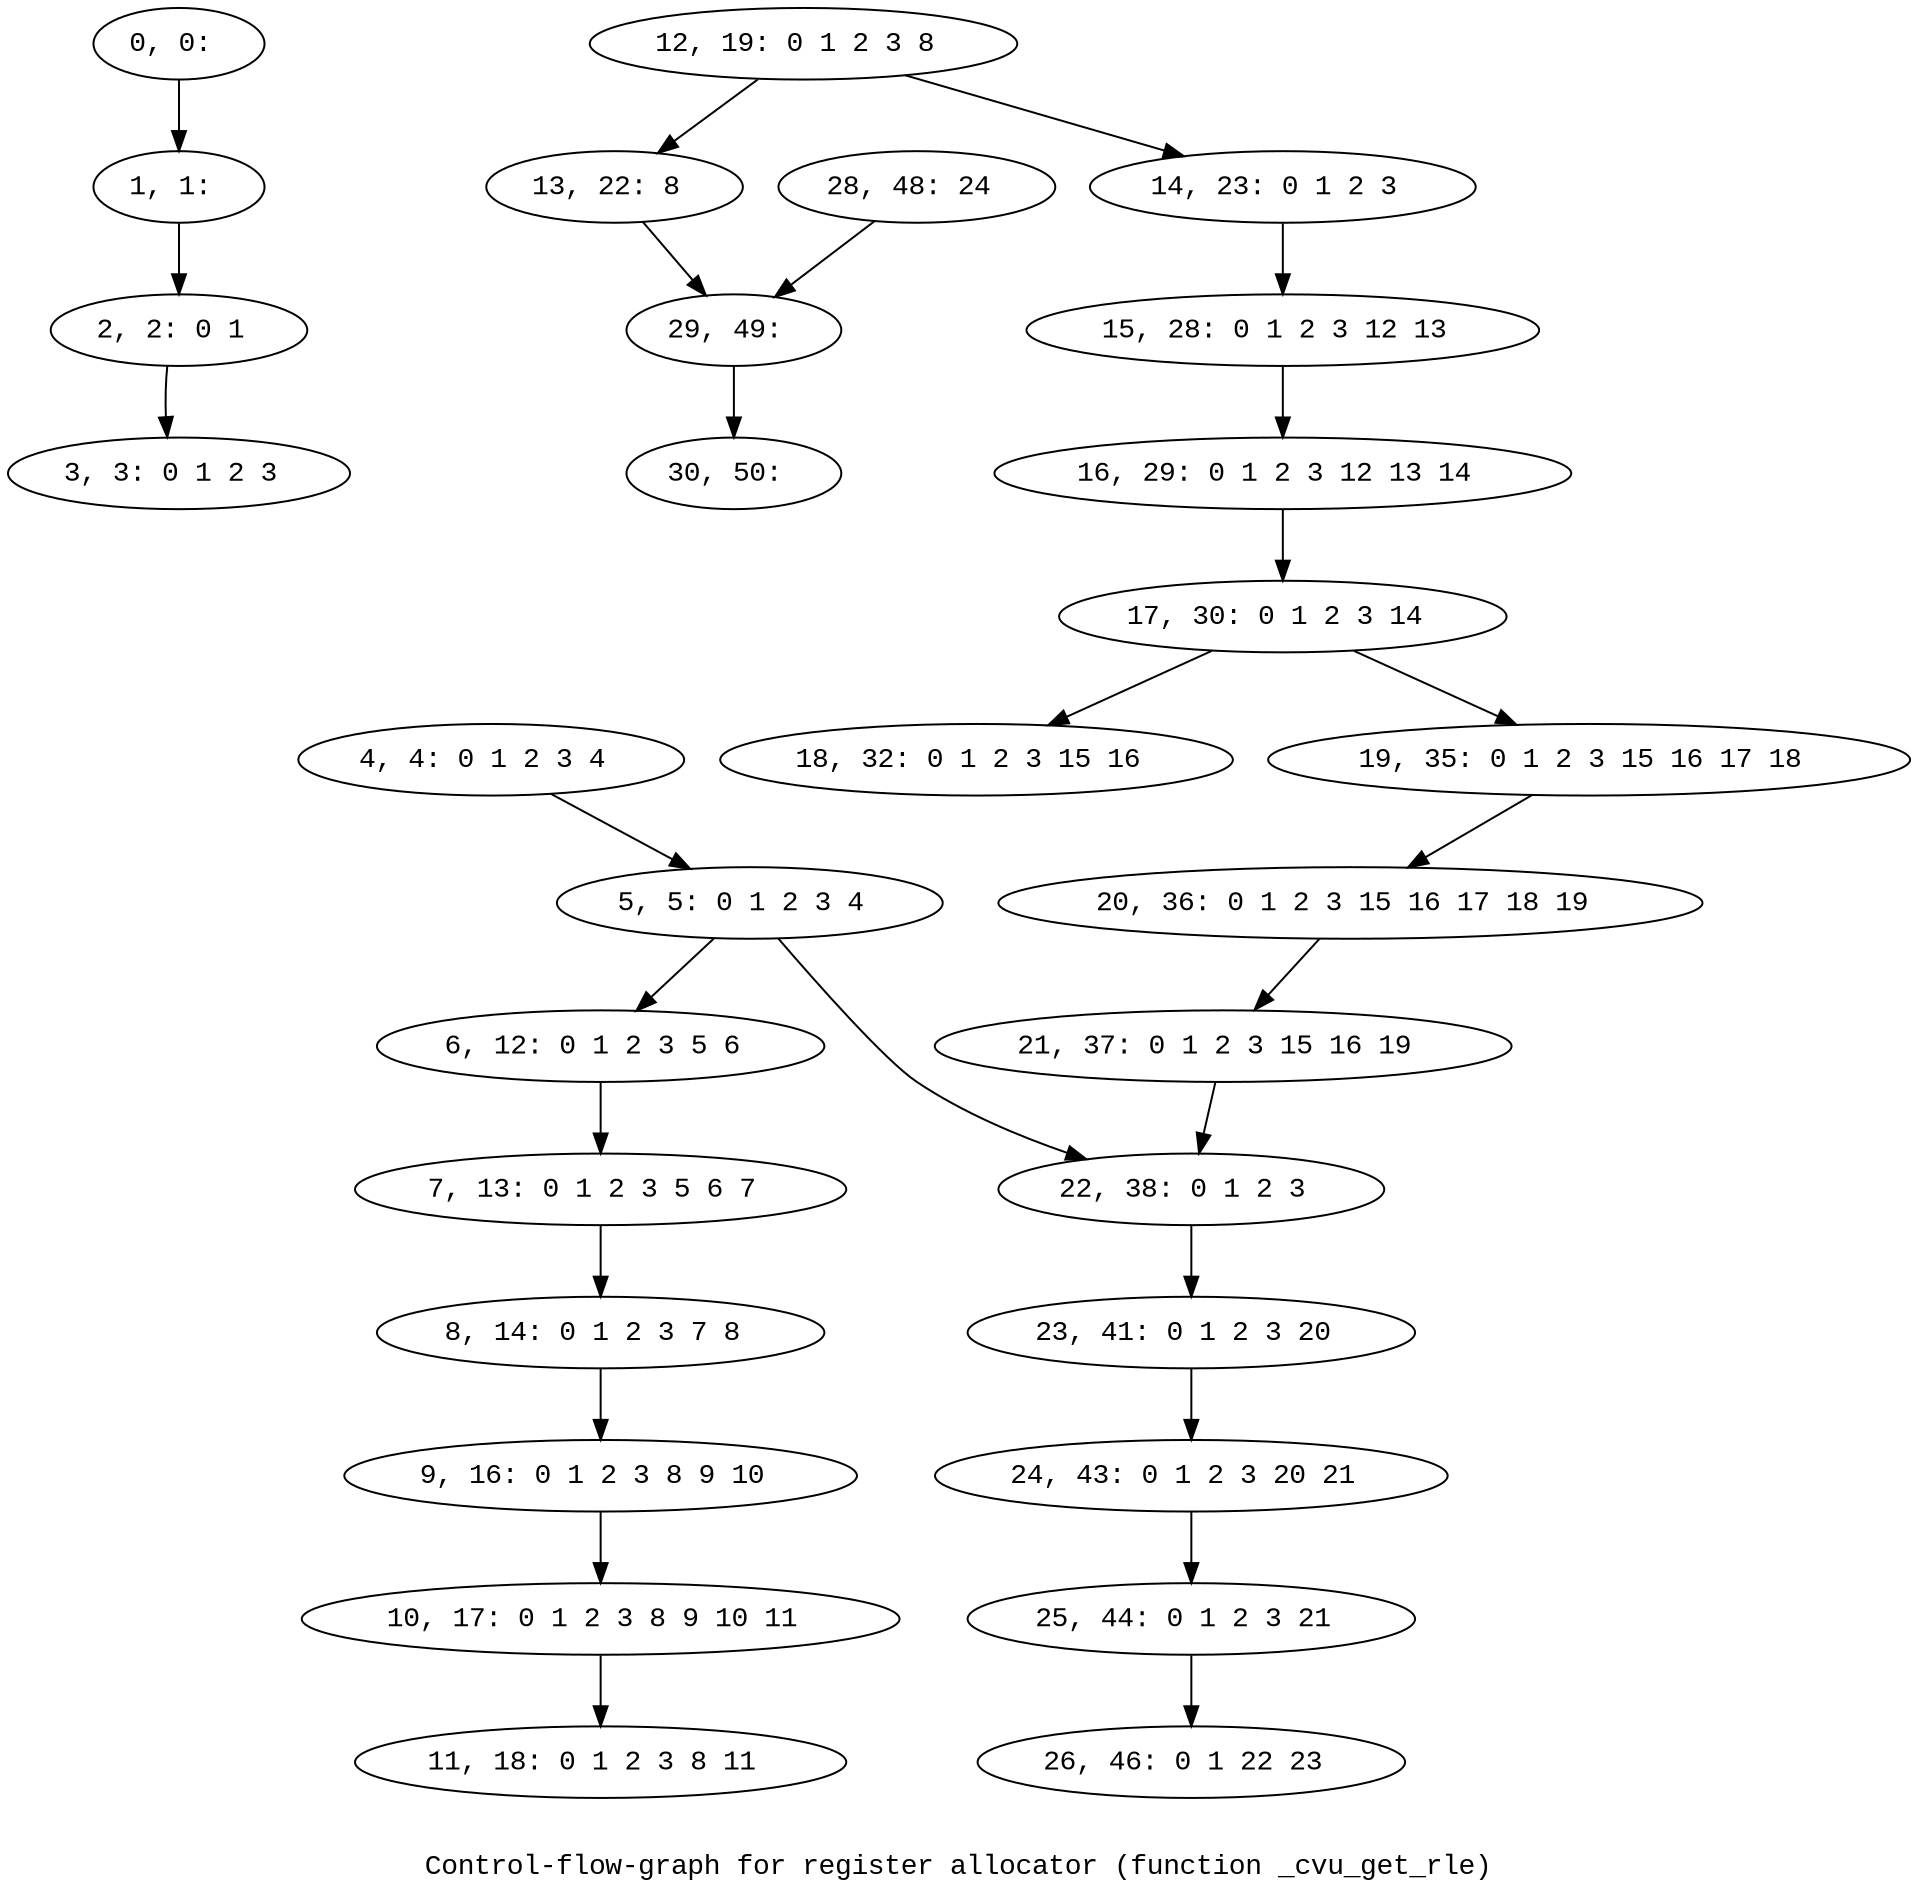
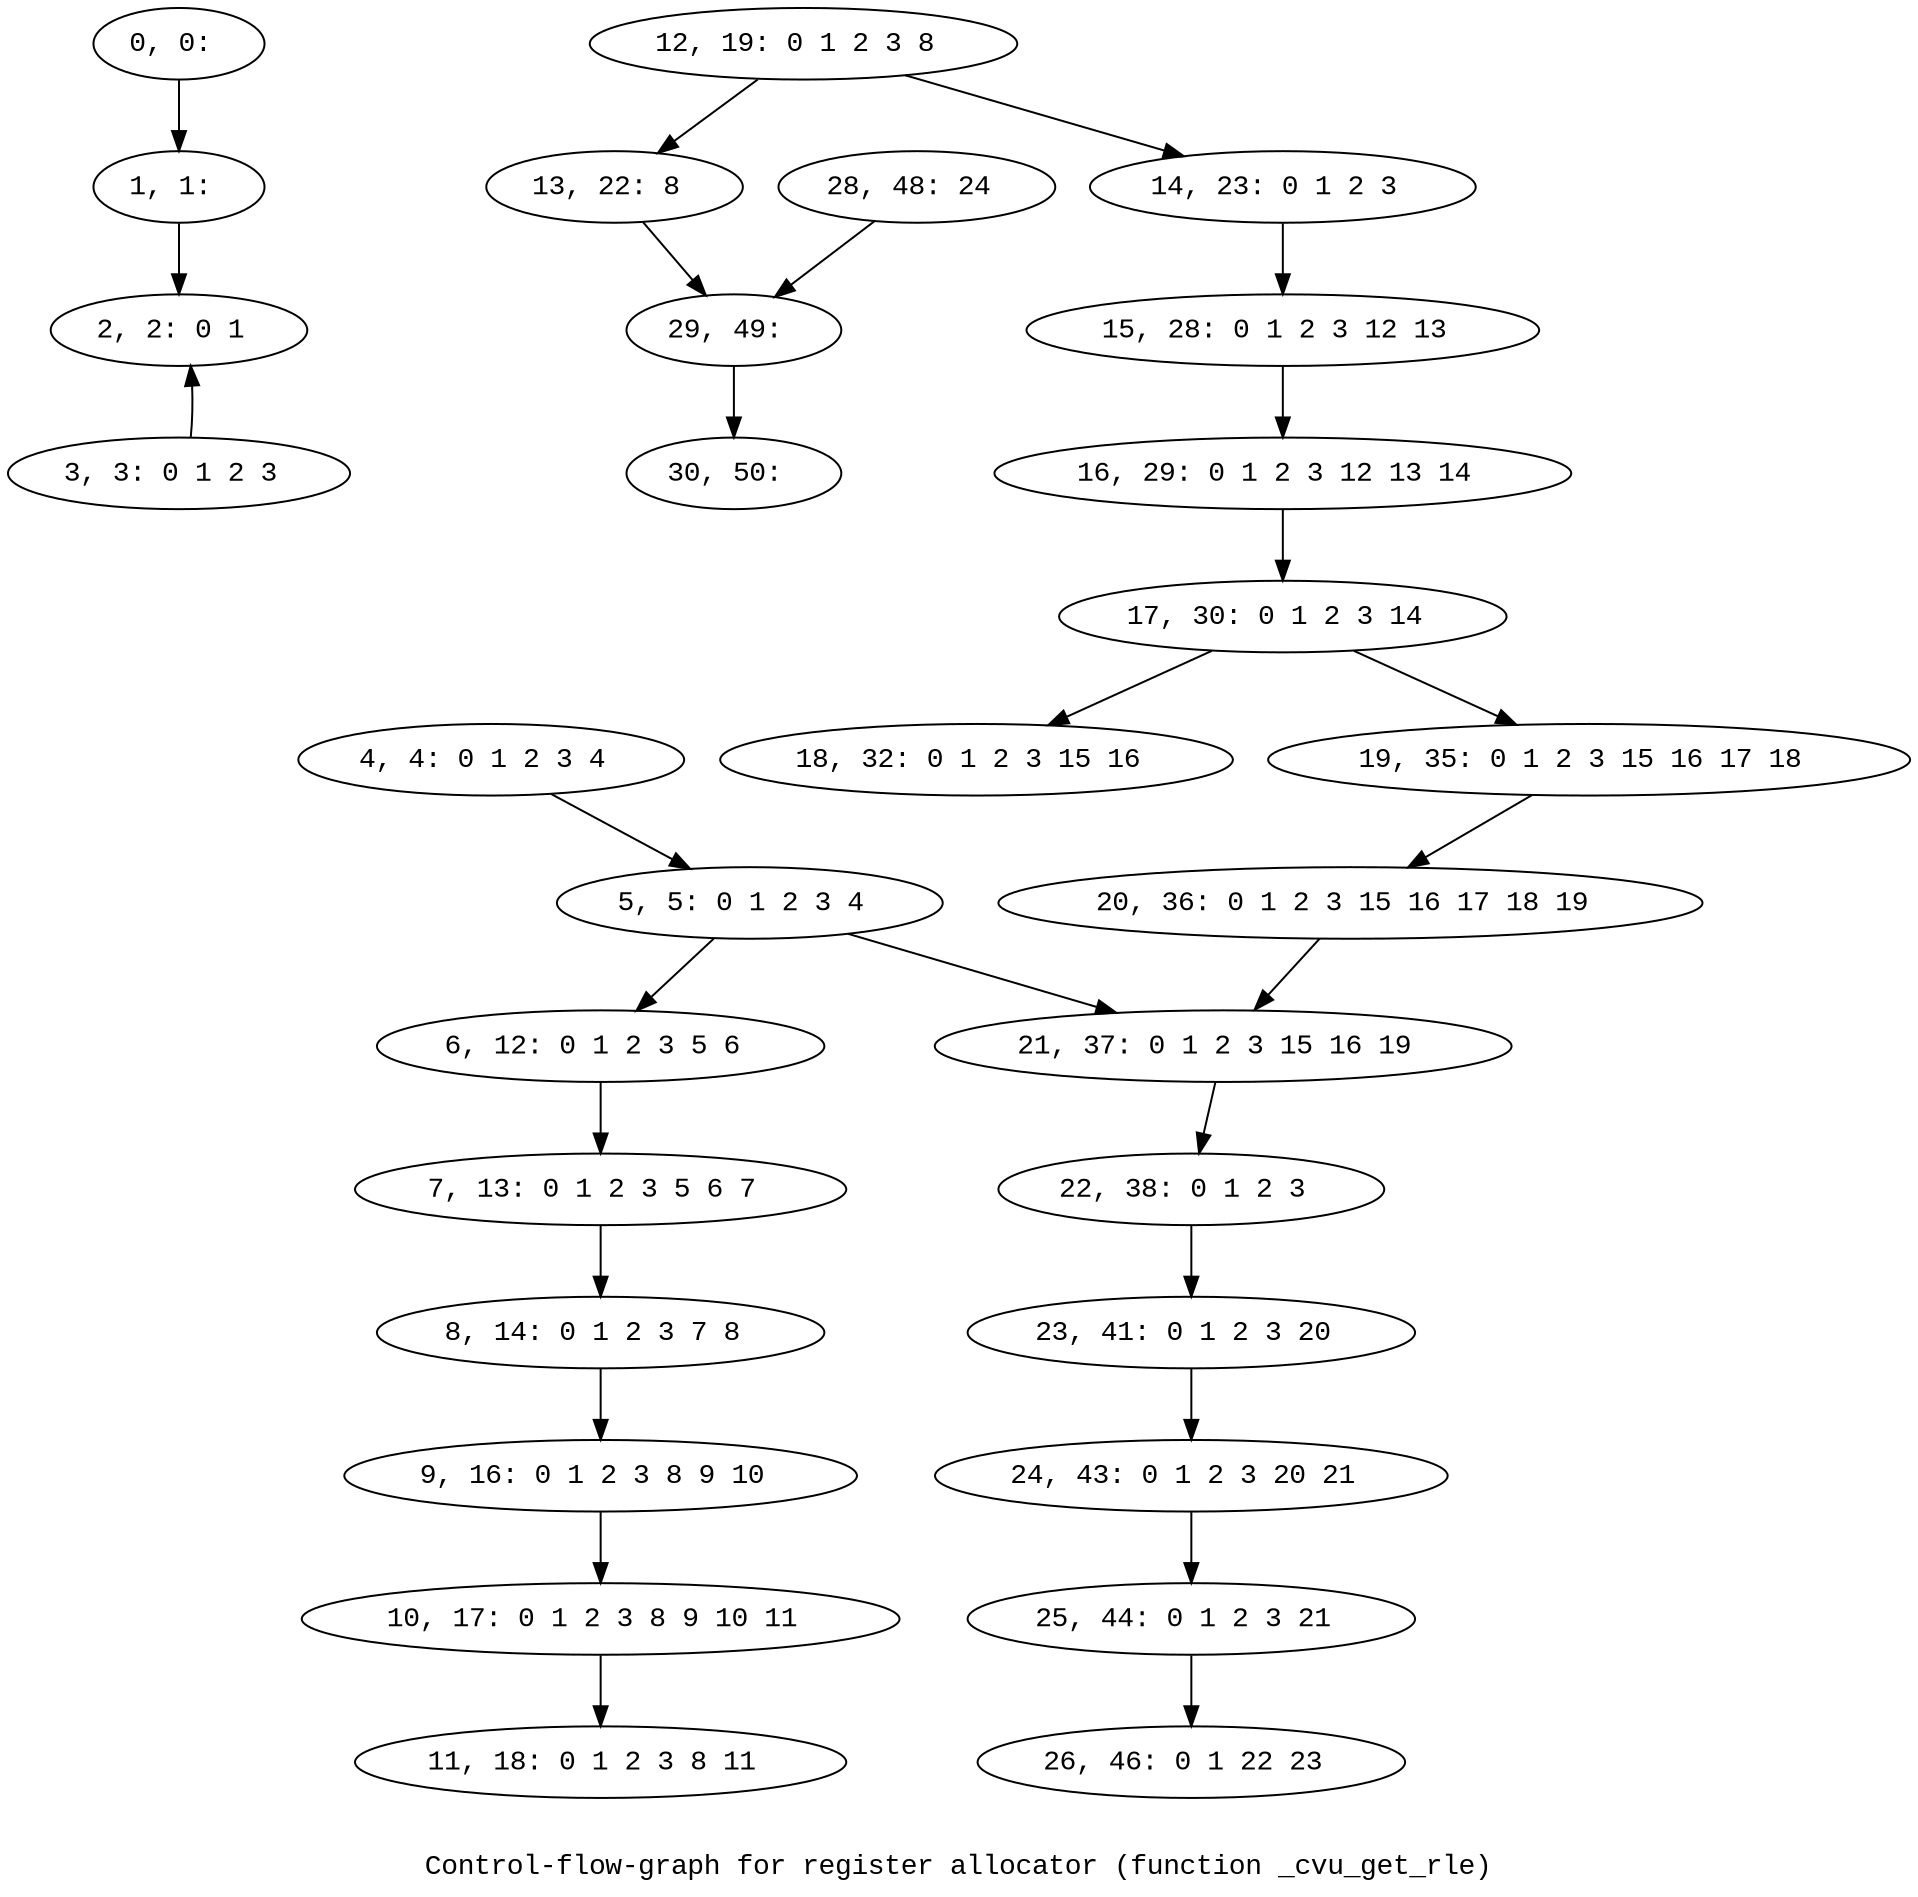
(166, 391) -> (192, 411)
(904, 1072) -> (972, 970)
